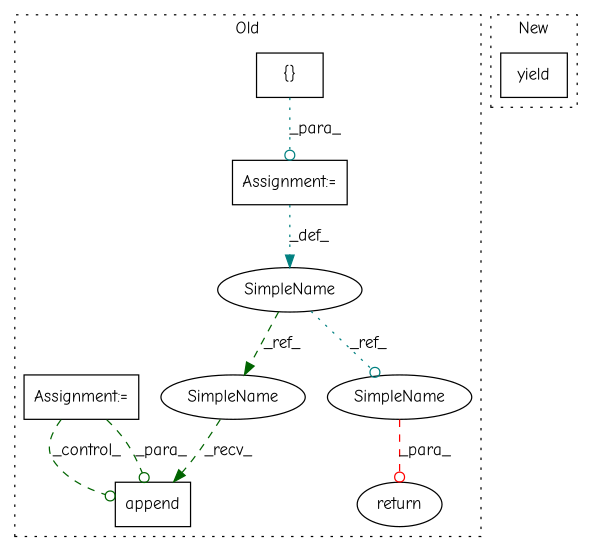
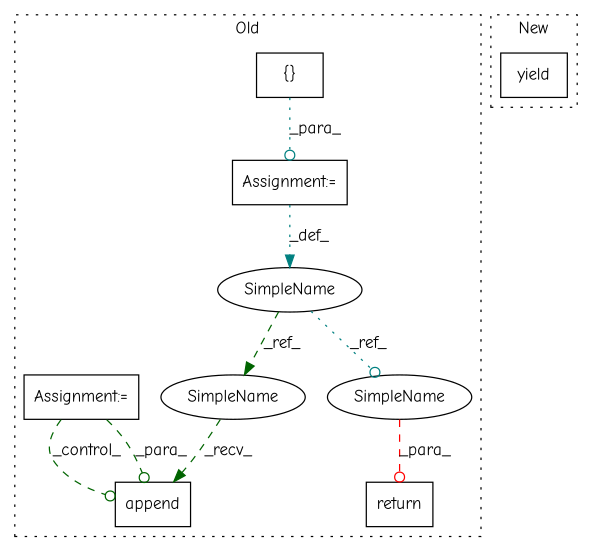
(400, 504) -> (400, 504)
